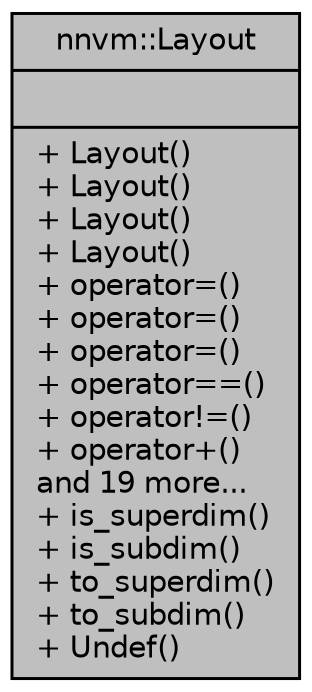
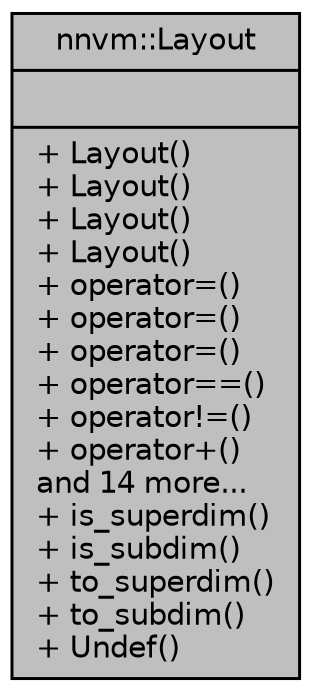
(142, 484) -> (142, 484)
